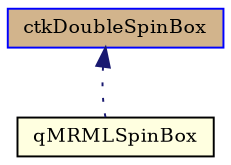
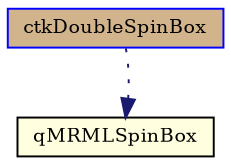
(103, 93) -> (129, 73)
